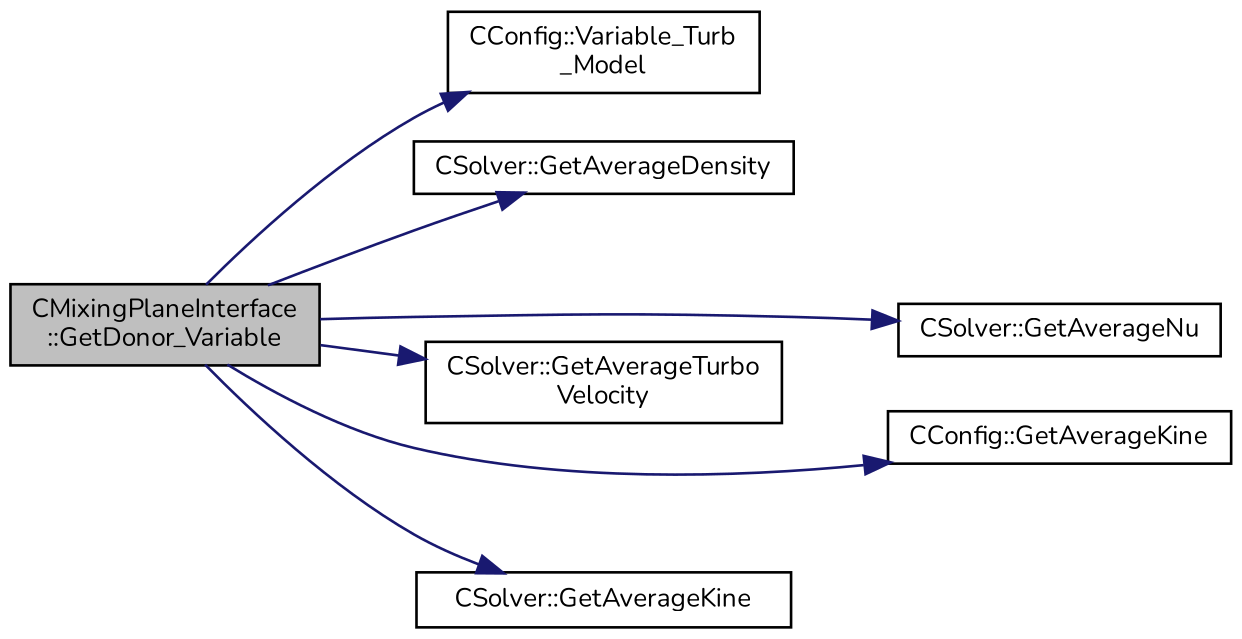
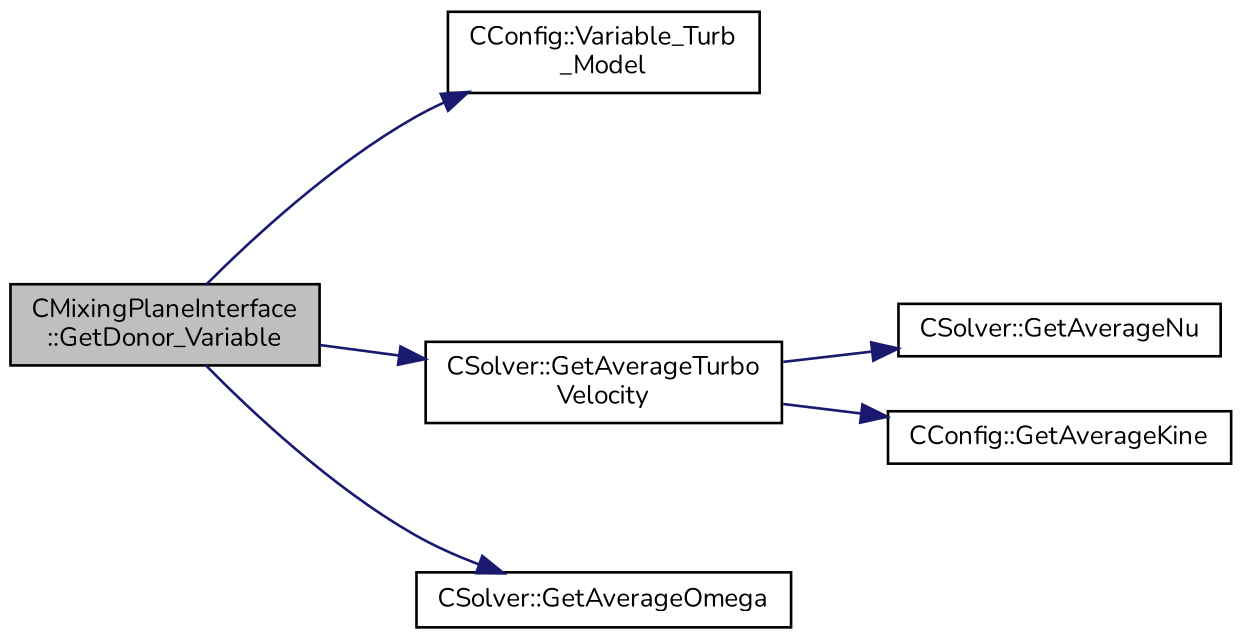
(604, 168) -> none
(596, 314) -> (827, 357)
(536, 468) -> (822, 409)
(604, 600) -> (604, 600)
